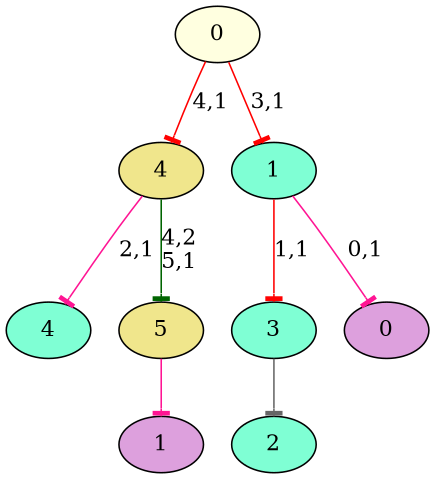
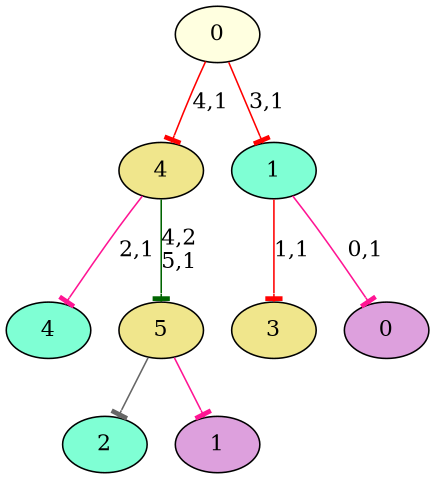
(274, 330) -> (274, 330)
(274, 383) -> (135, 384)
